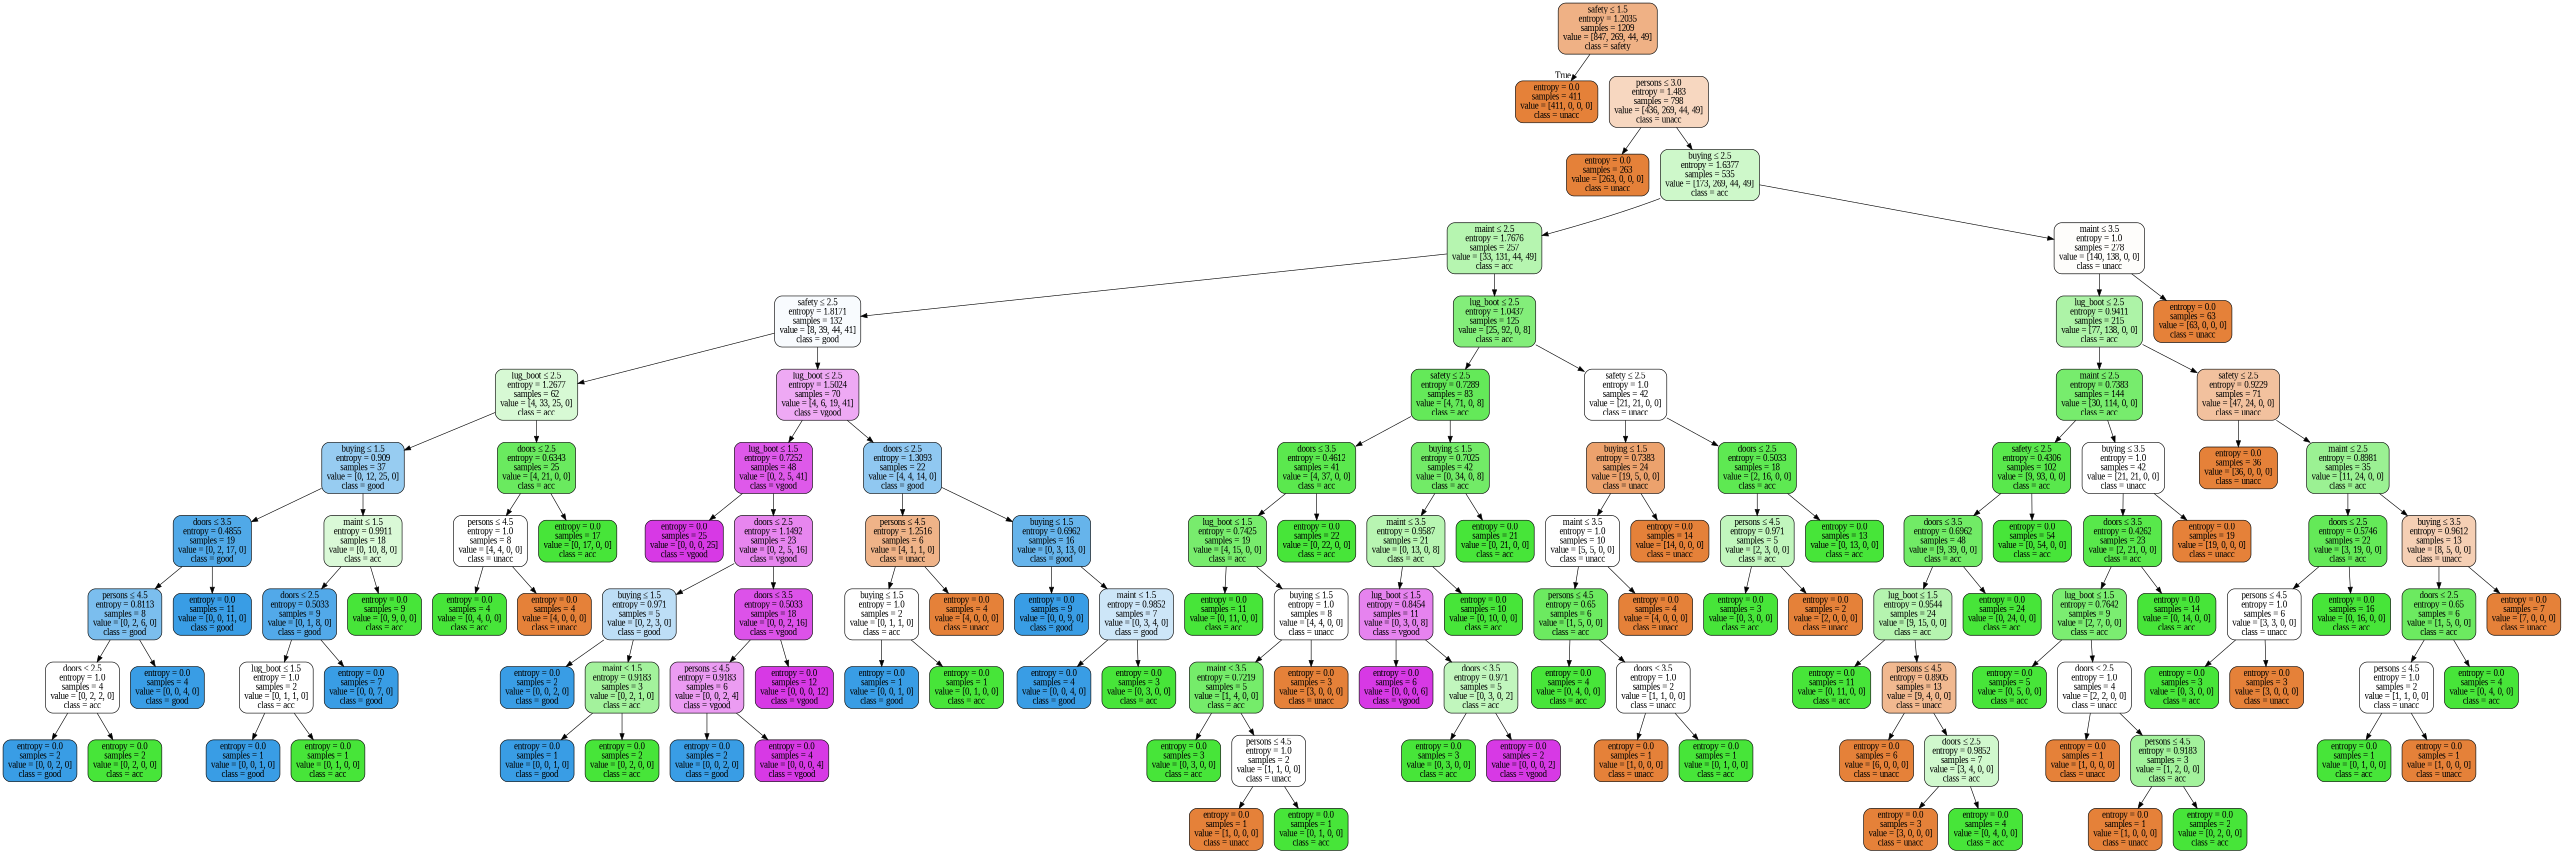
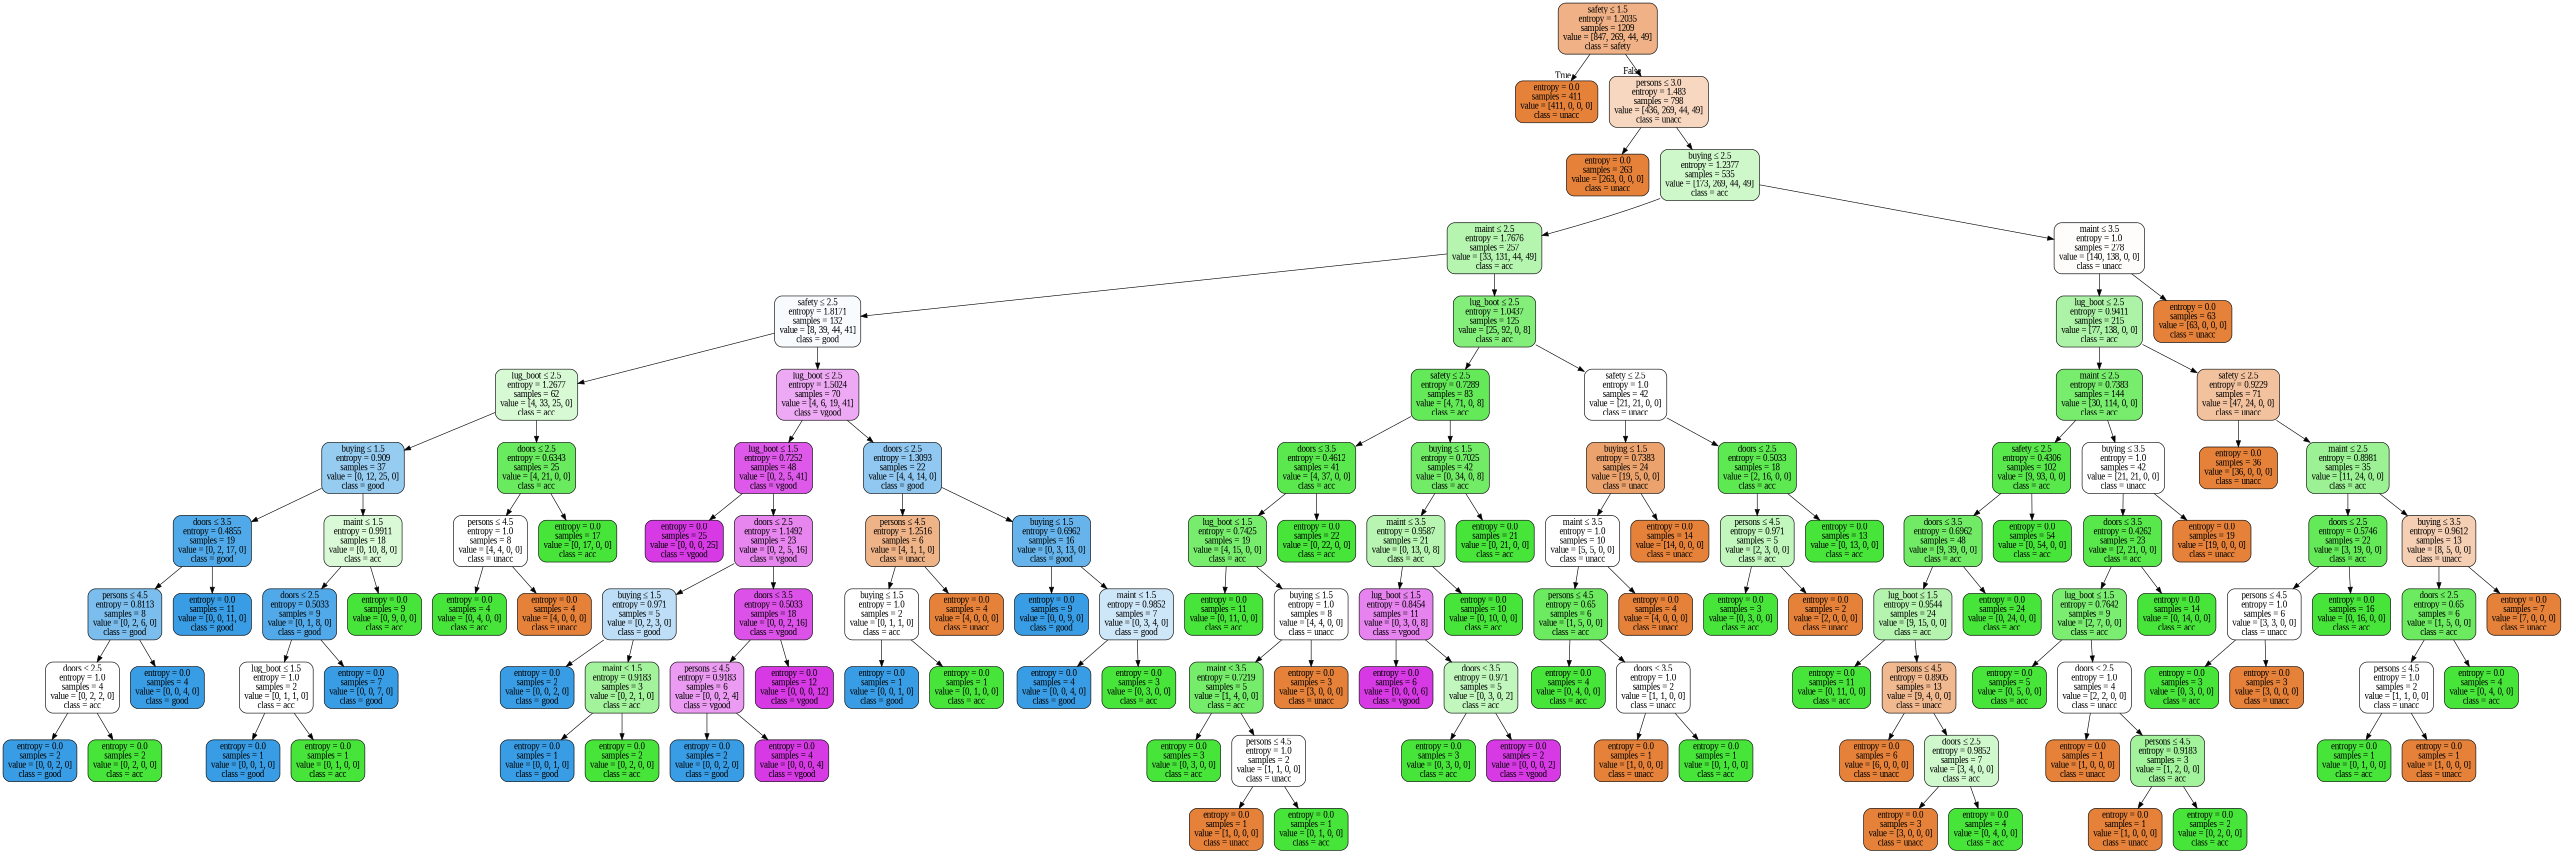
none -> (1631, 63)
(1710, 166) -> (1710, 166)
